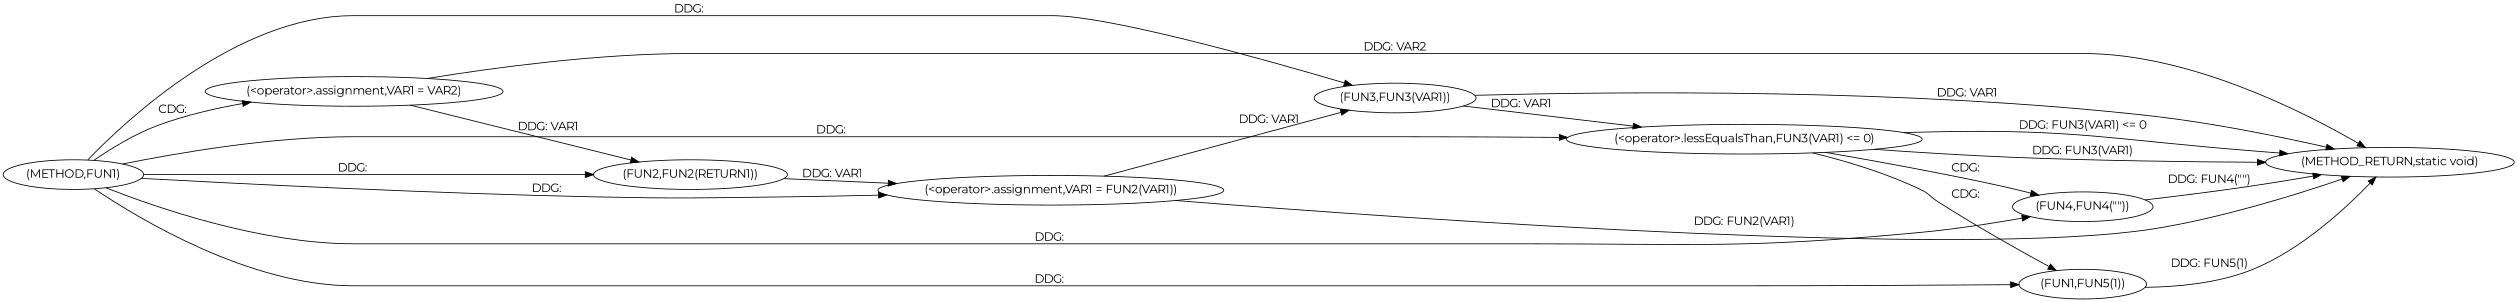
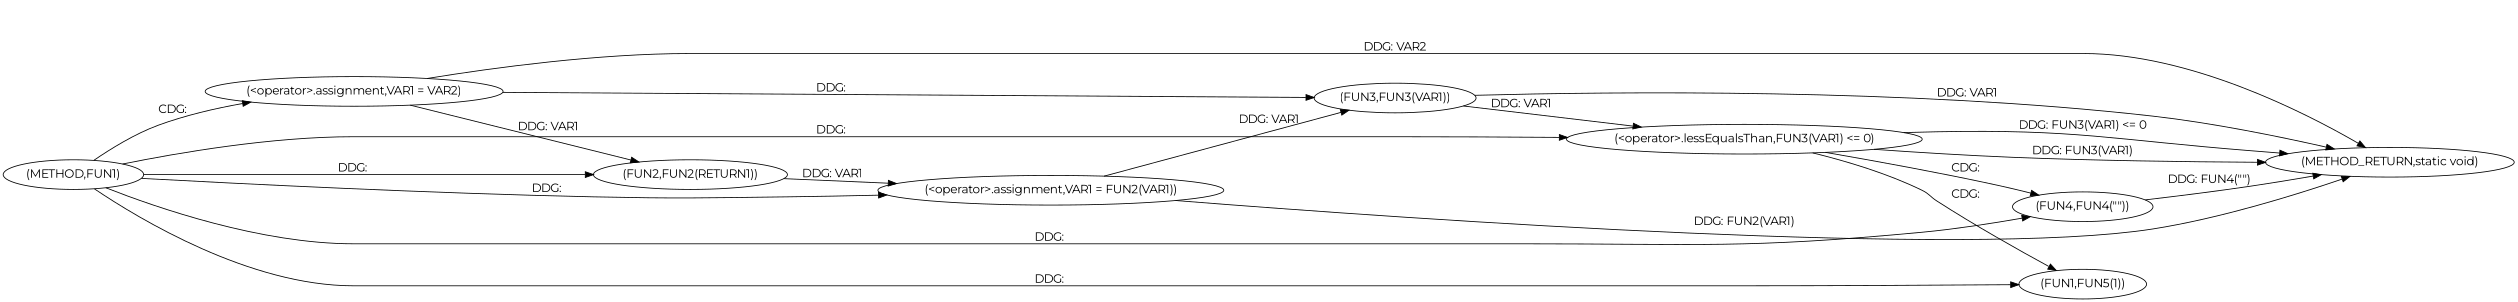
(698, 16) -> (904, 95)
(2269, 262) -> none
